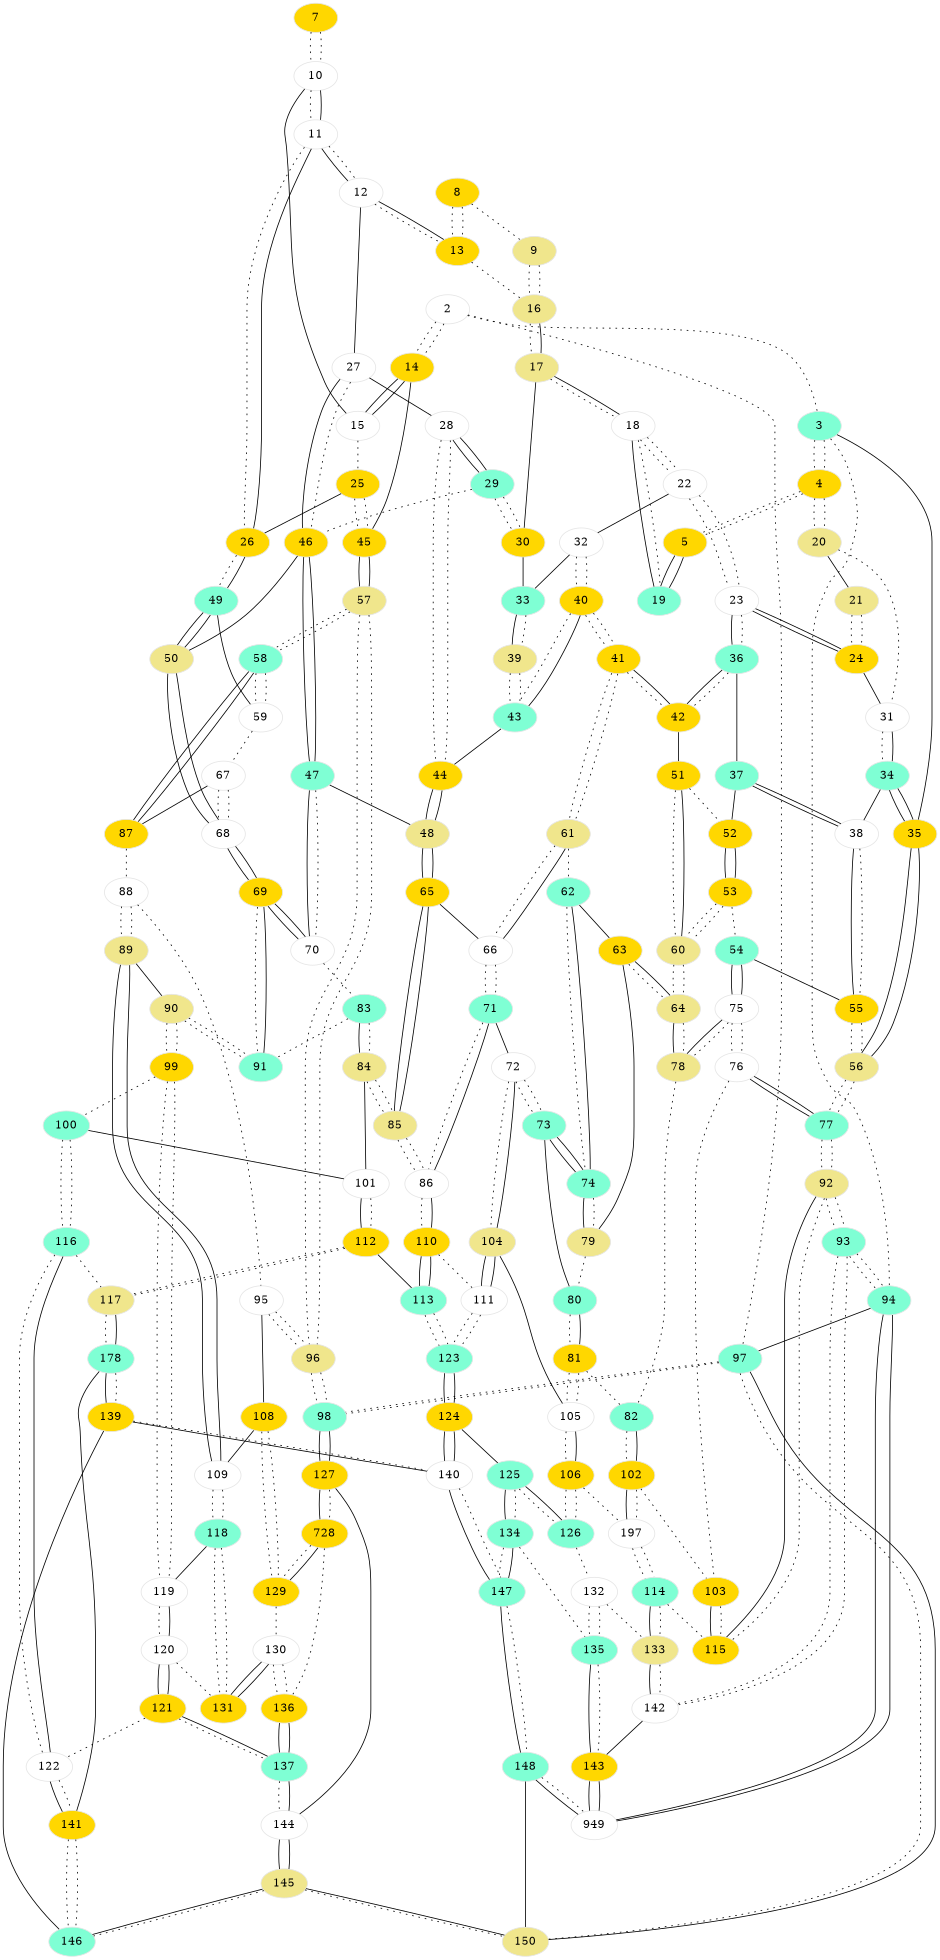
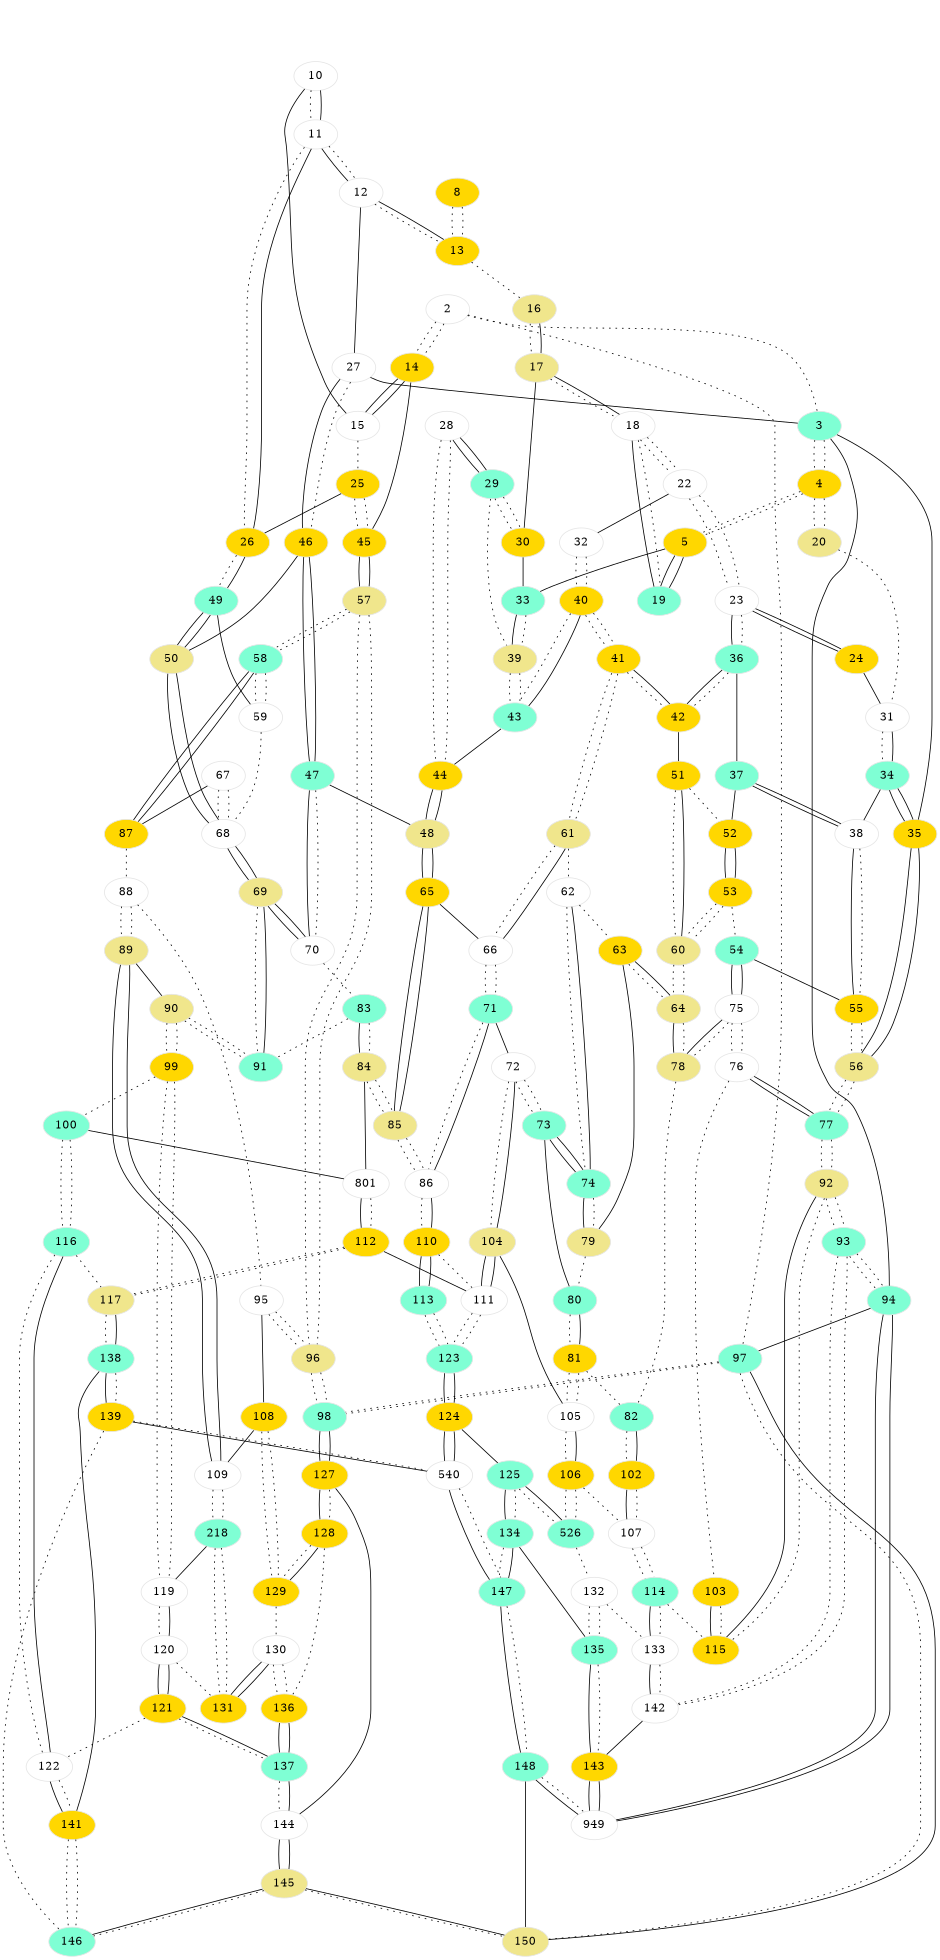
(316, 18) -> none
(534, 251) -> none
(400, 397) -> (573, 403)
(397, 508) -> (488, 574)
(552, 572) -> (602, 568)
(857, 601) -> none
(242, 747) -> (256, 779)
(812, 864) -> (812, 864)
(261, 892) -> (261, 892)
(568, 892) -> (568, 892)
(594, 921) -> (594, 921)
(366, 1184) -> (366, 1184)
(395, 1271) -> (425, 1271)
(111, 1359) -> (111, 1359)
(449, 1475) -> (449, 1475)
(218, 1534) -> (218, 1534)
(325, 1534) -> (325, 1534)
(571, 1534) -> (571, 1534)
(632, 1534) -> (632, 1534)
(674, 1534) -> none
(552, 1592) -> (552, 1592)
(655, 1650) -> (655, 1650)
(12, 1680) -> (12, 1680)
